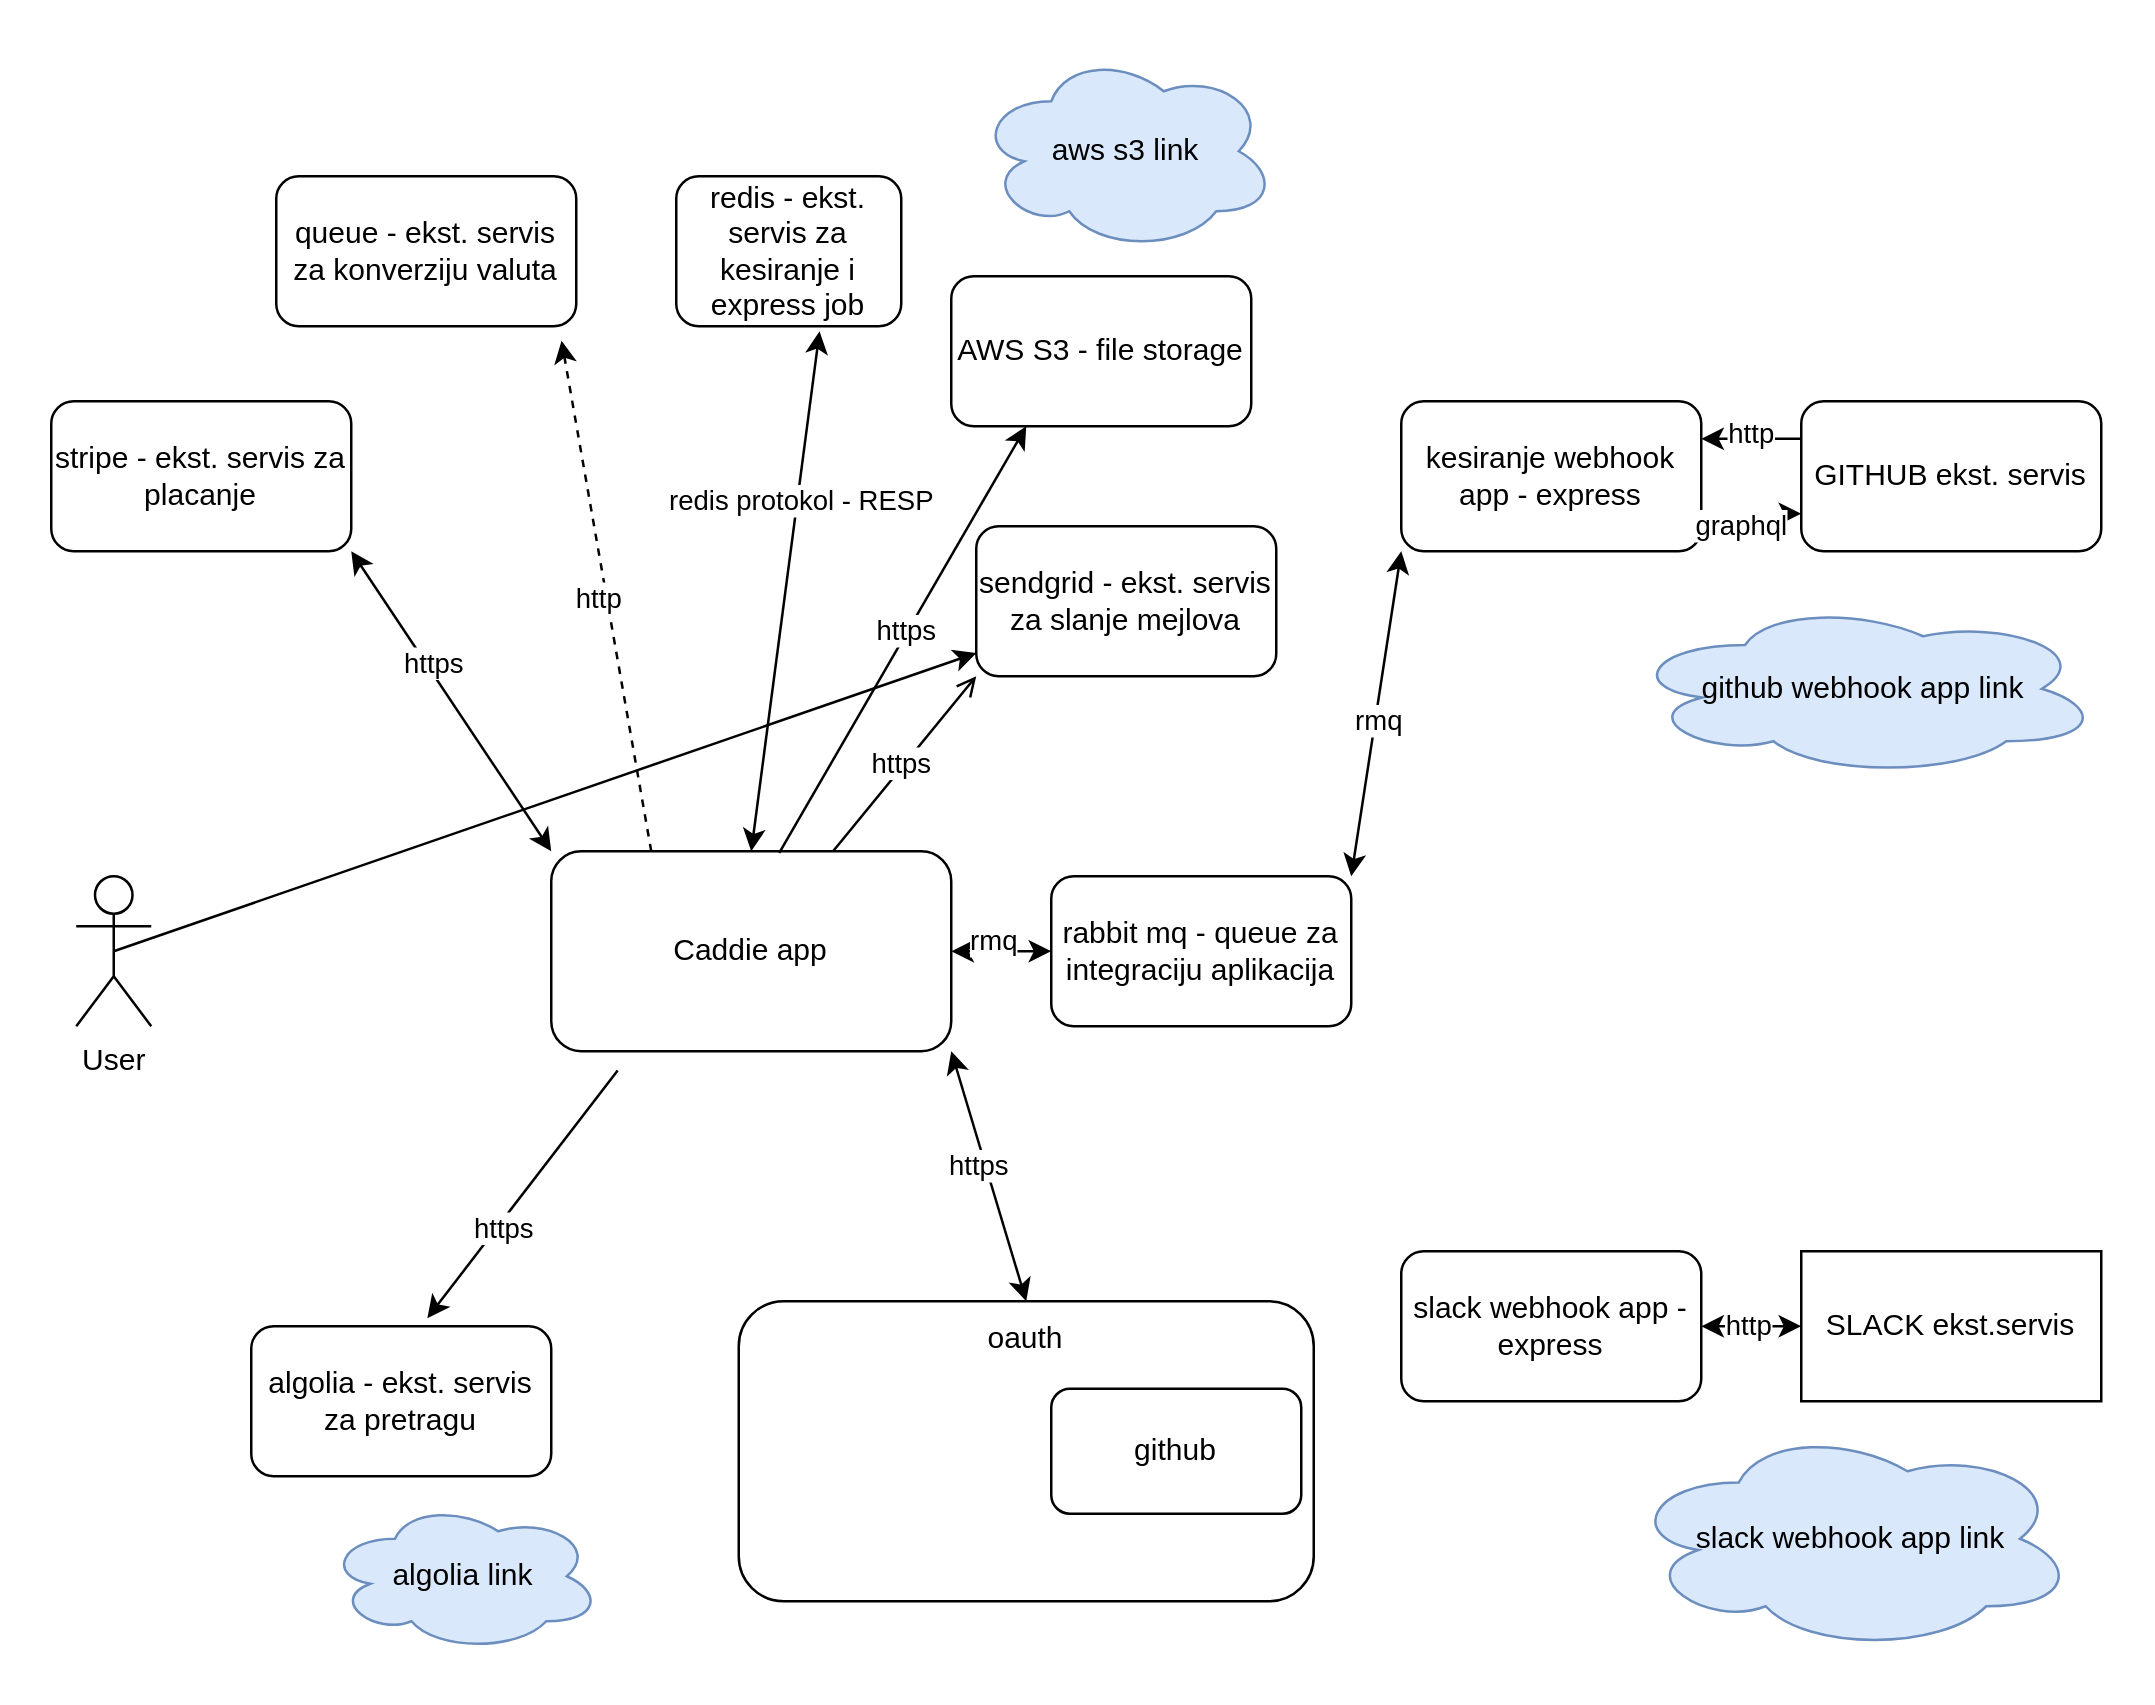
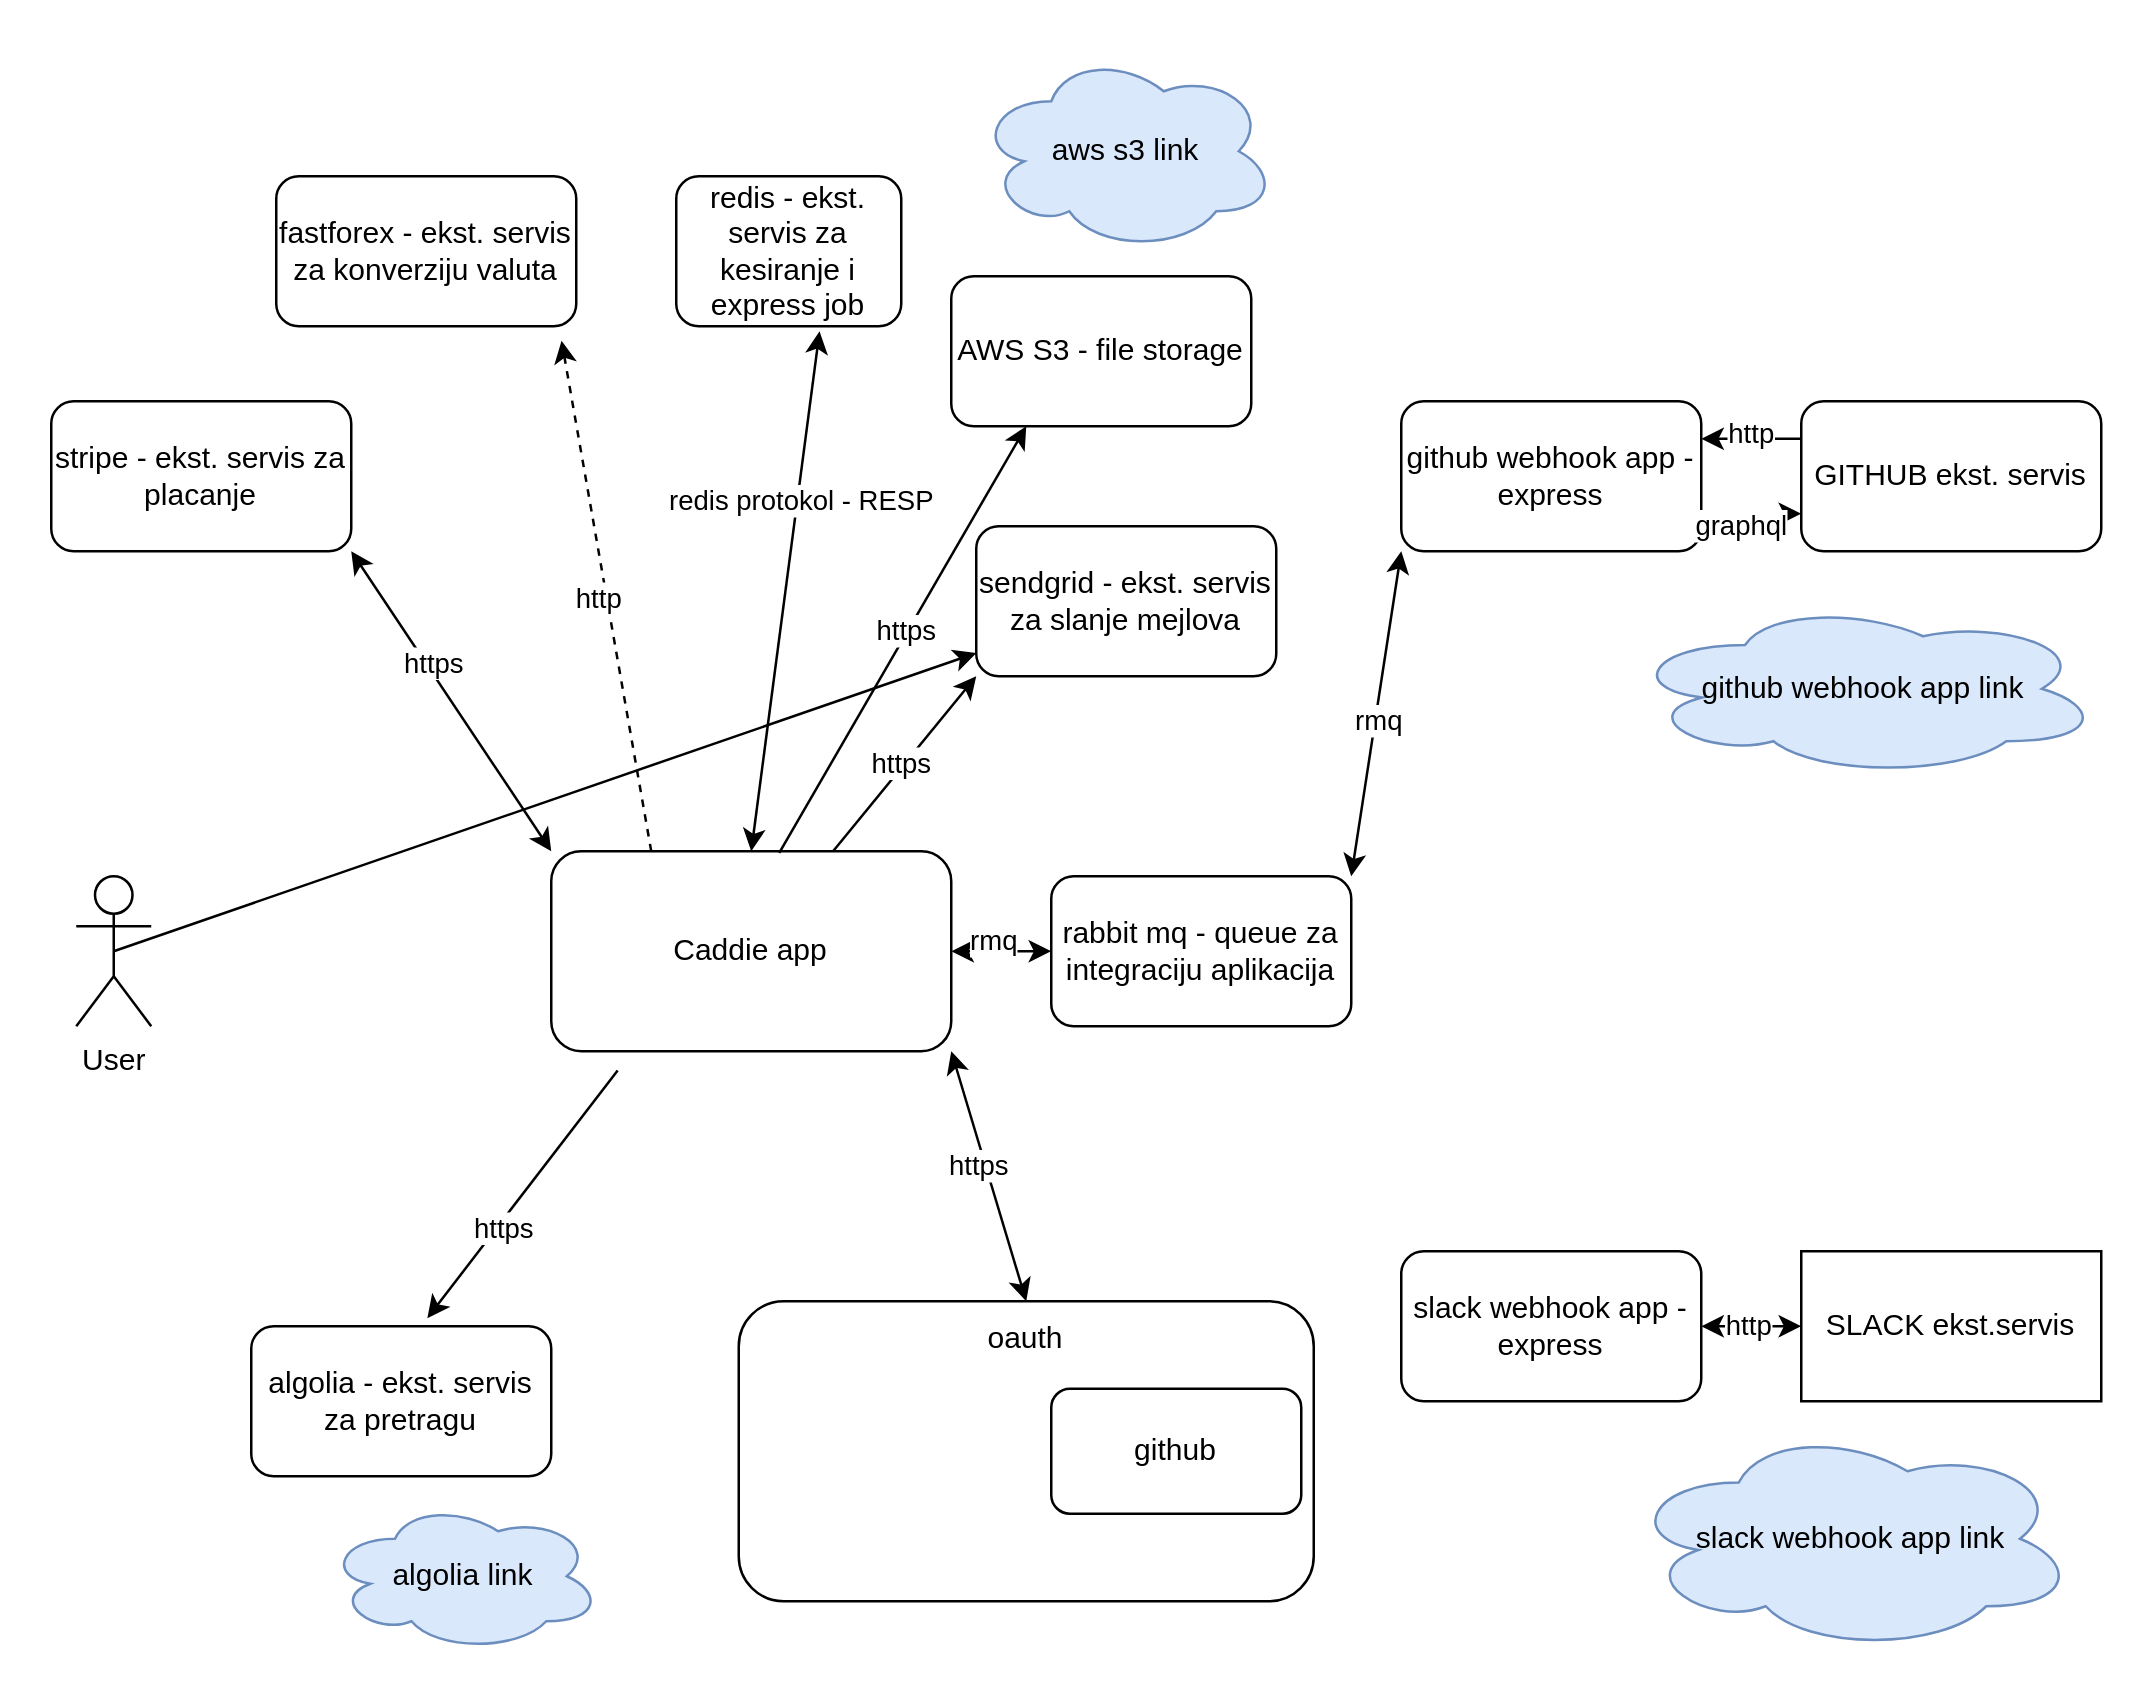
(426, 251) -> (426, 251)
(1551, 476) -> (1551, 476)
(968, 687) -> (965, 690)
